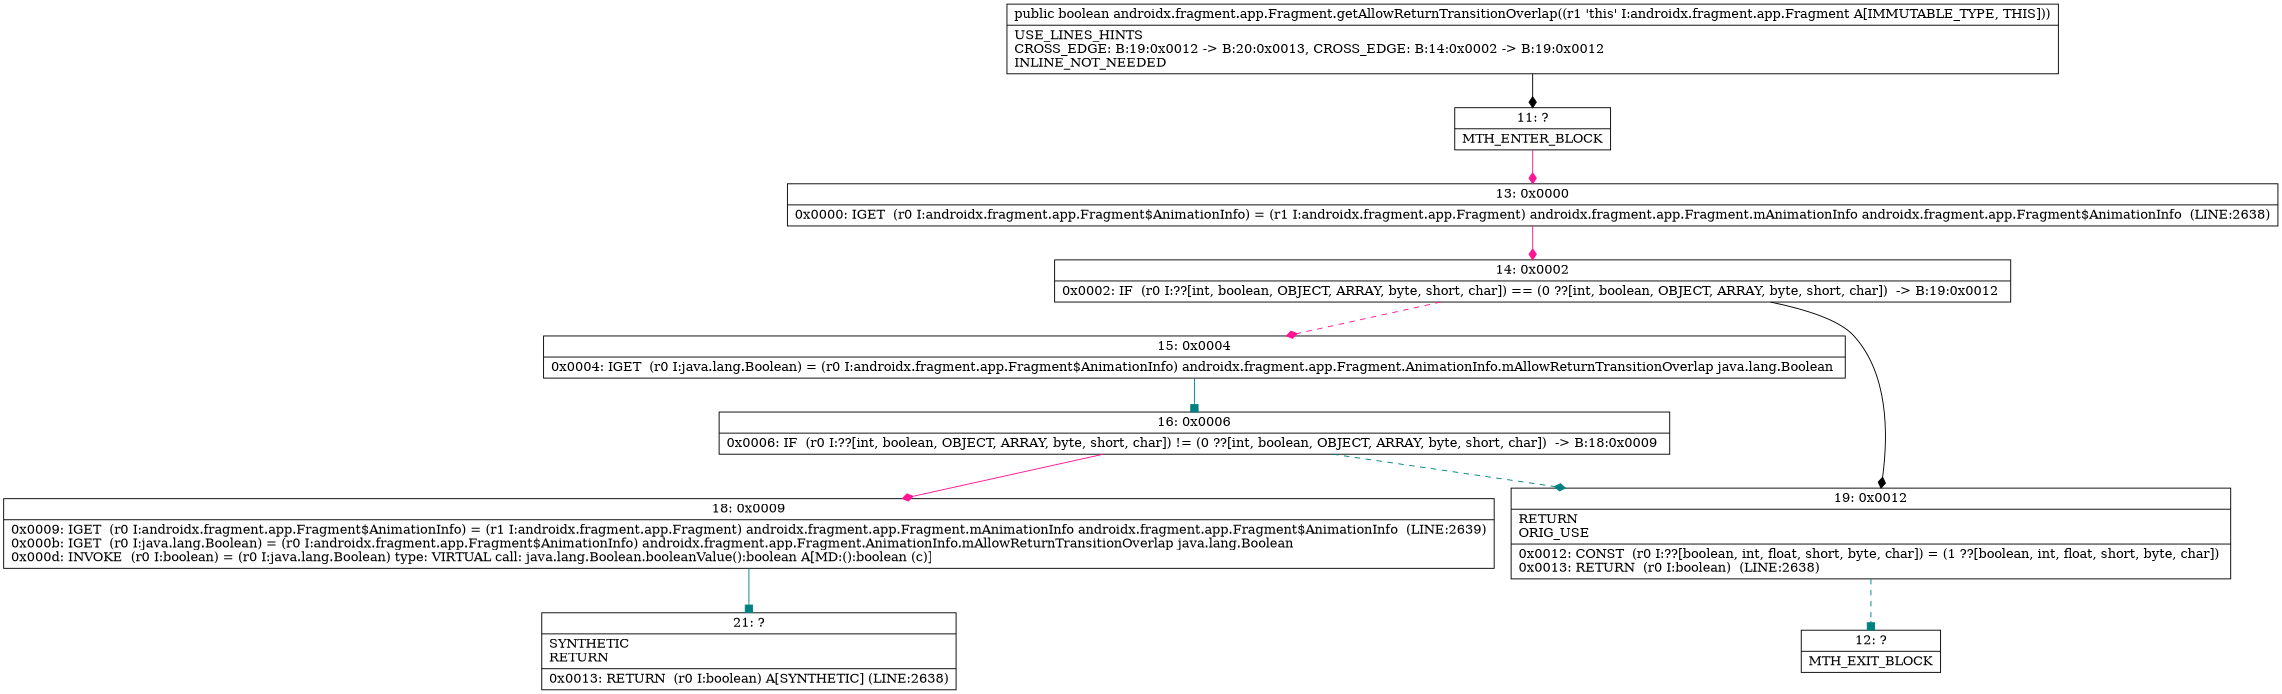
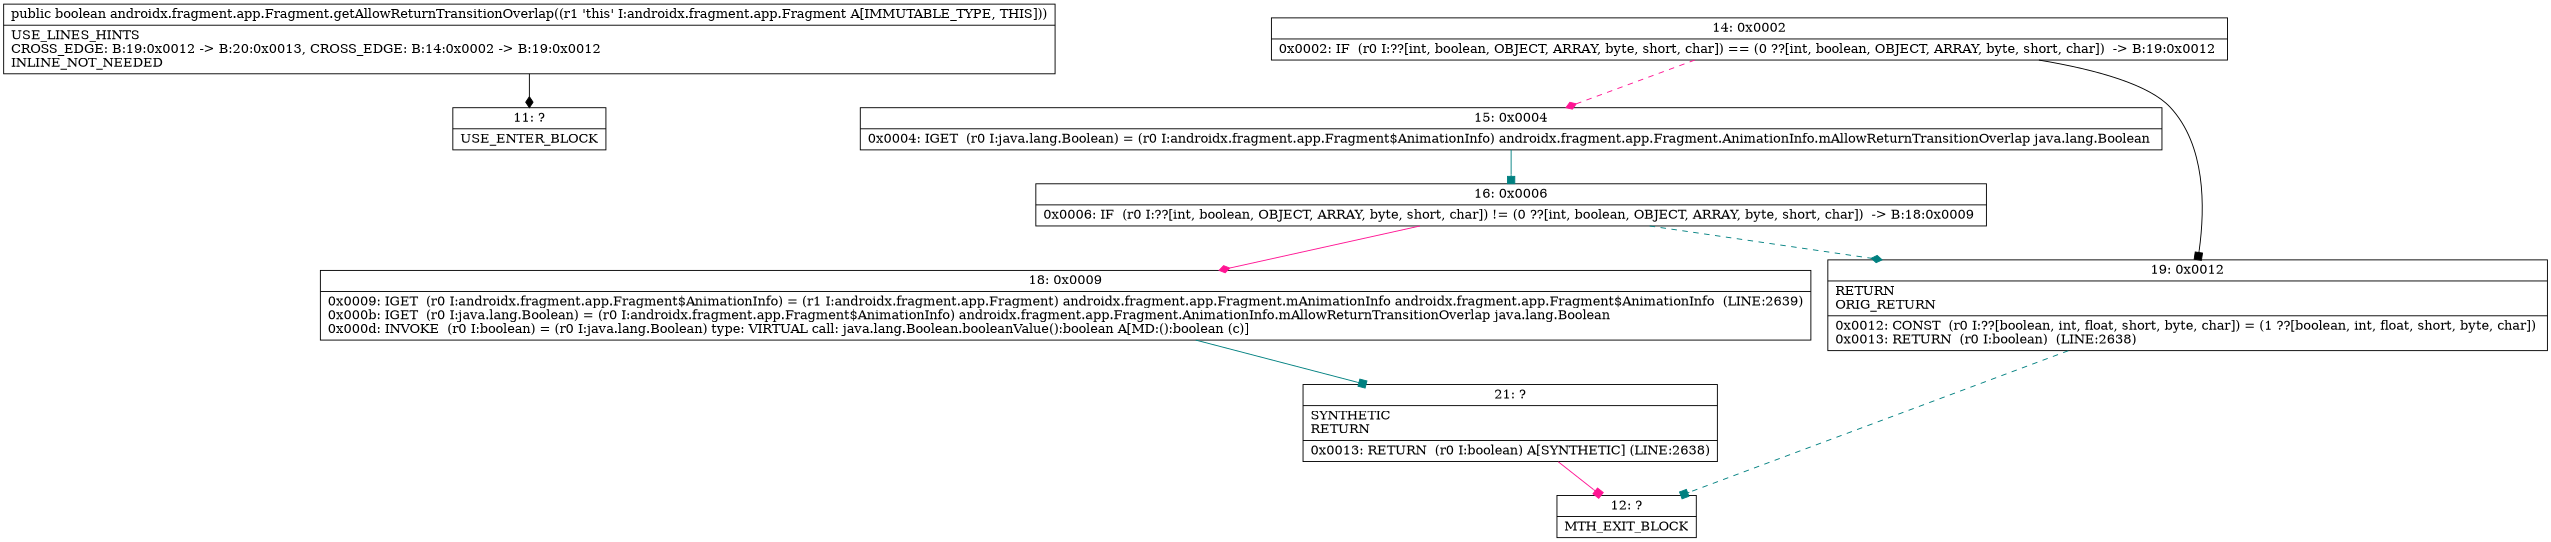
(1533, 139) -> (529, 139)
(1533, 205) -> none
(1870, 360) -> (2173, 111)
none -> (1576, 476)
(1554, 533) -> (1886, 305)
